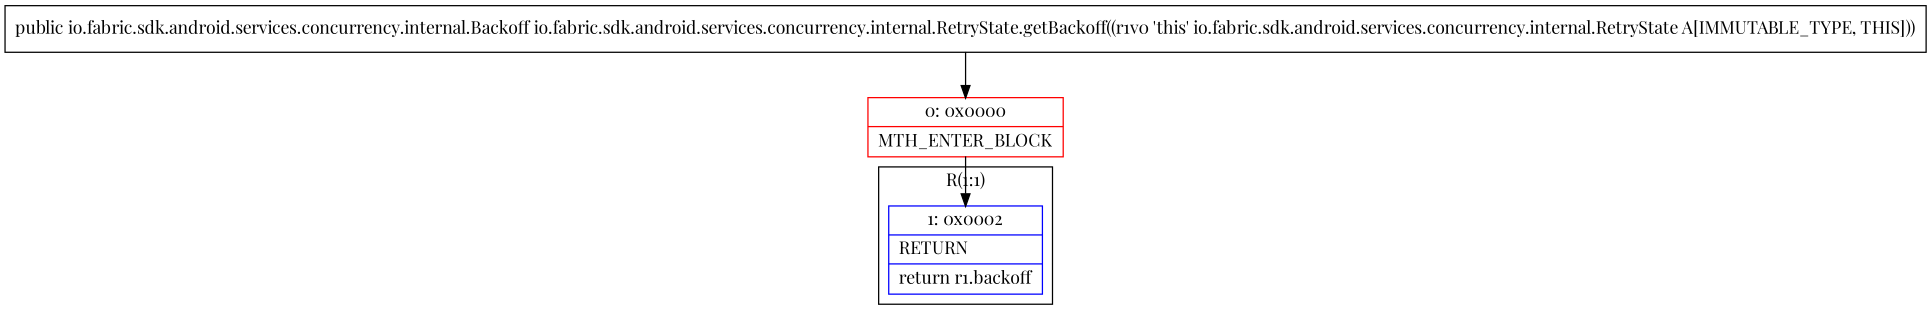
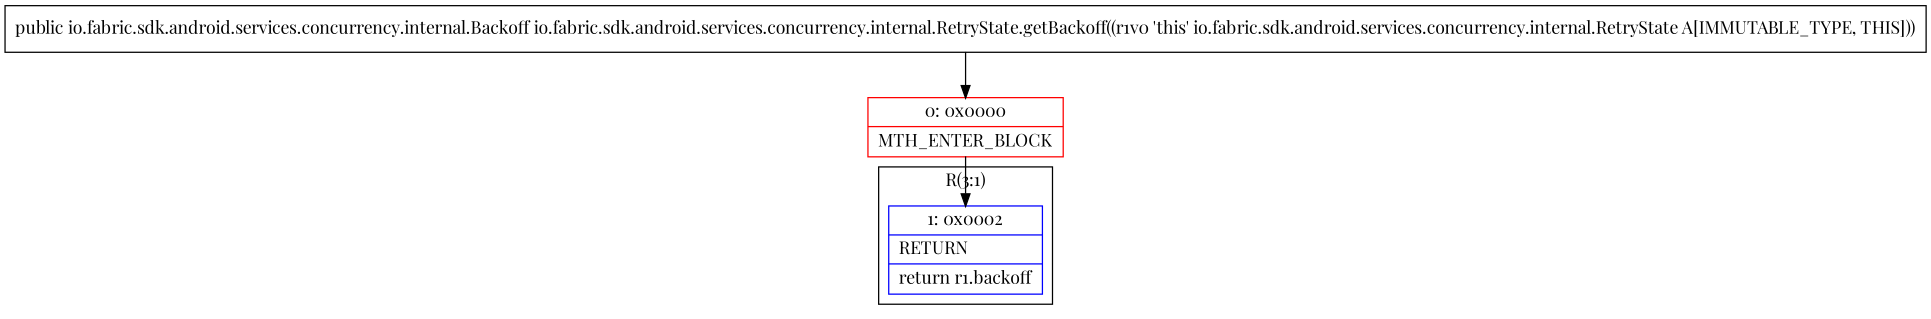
(966, 181) -> (966, 181)
